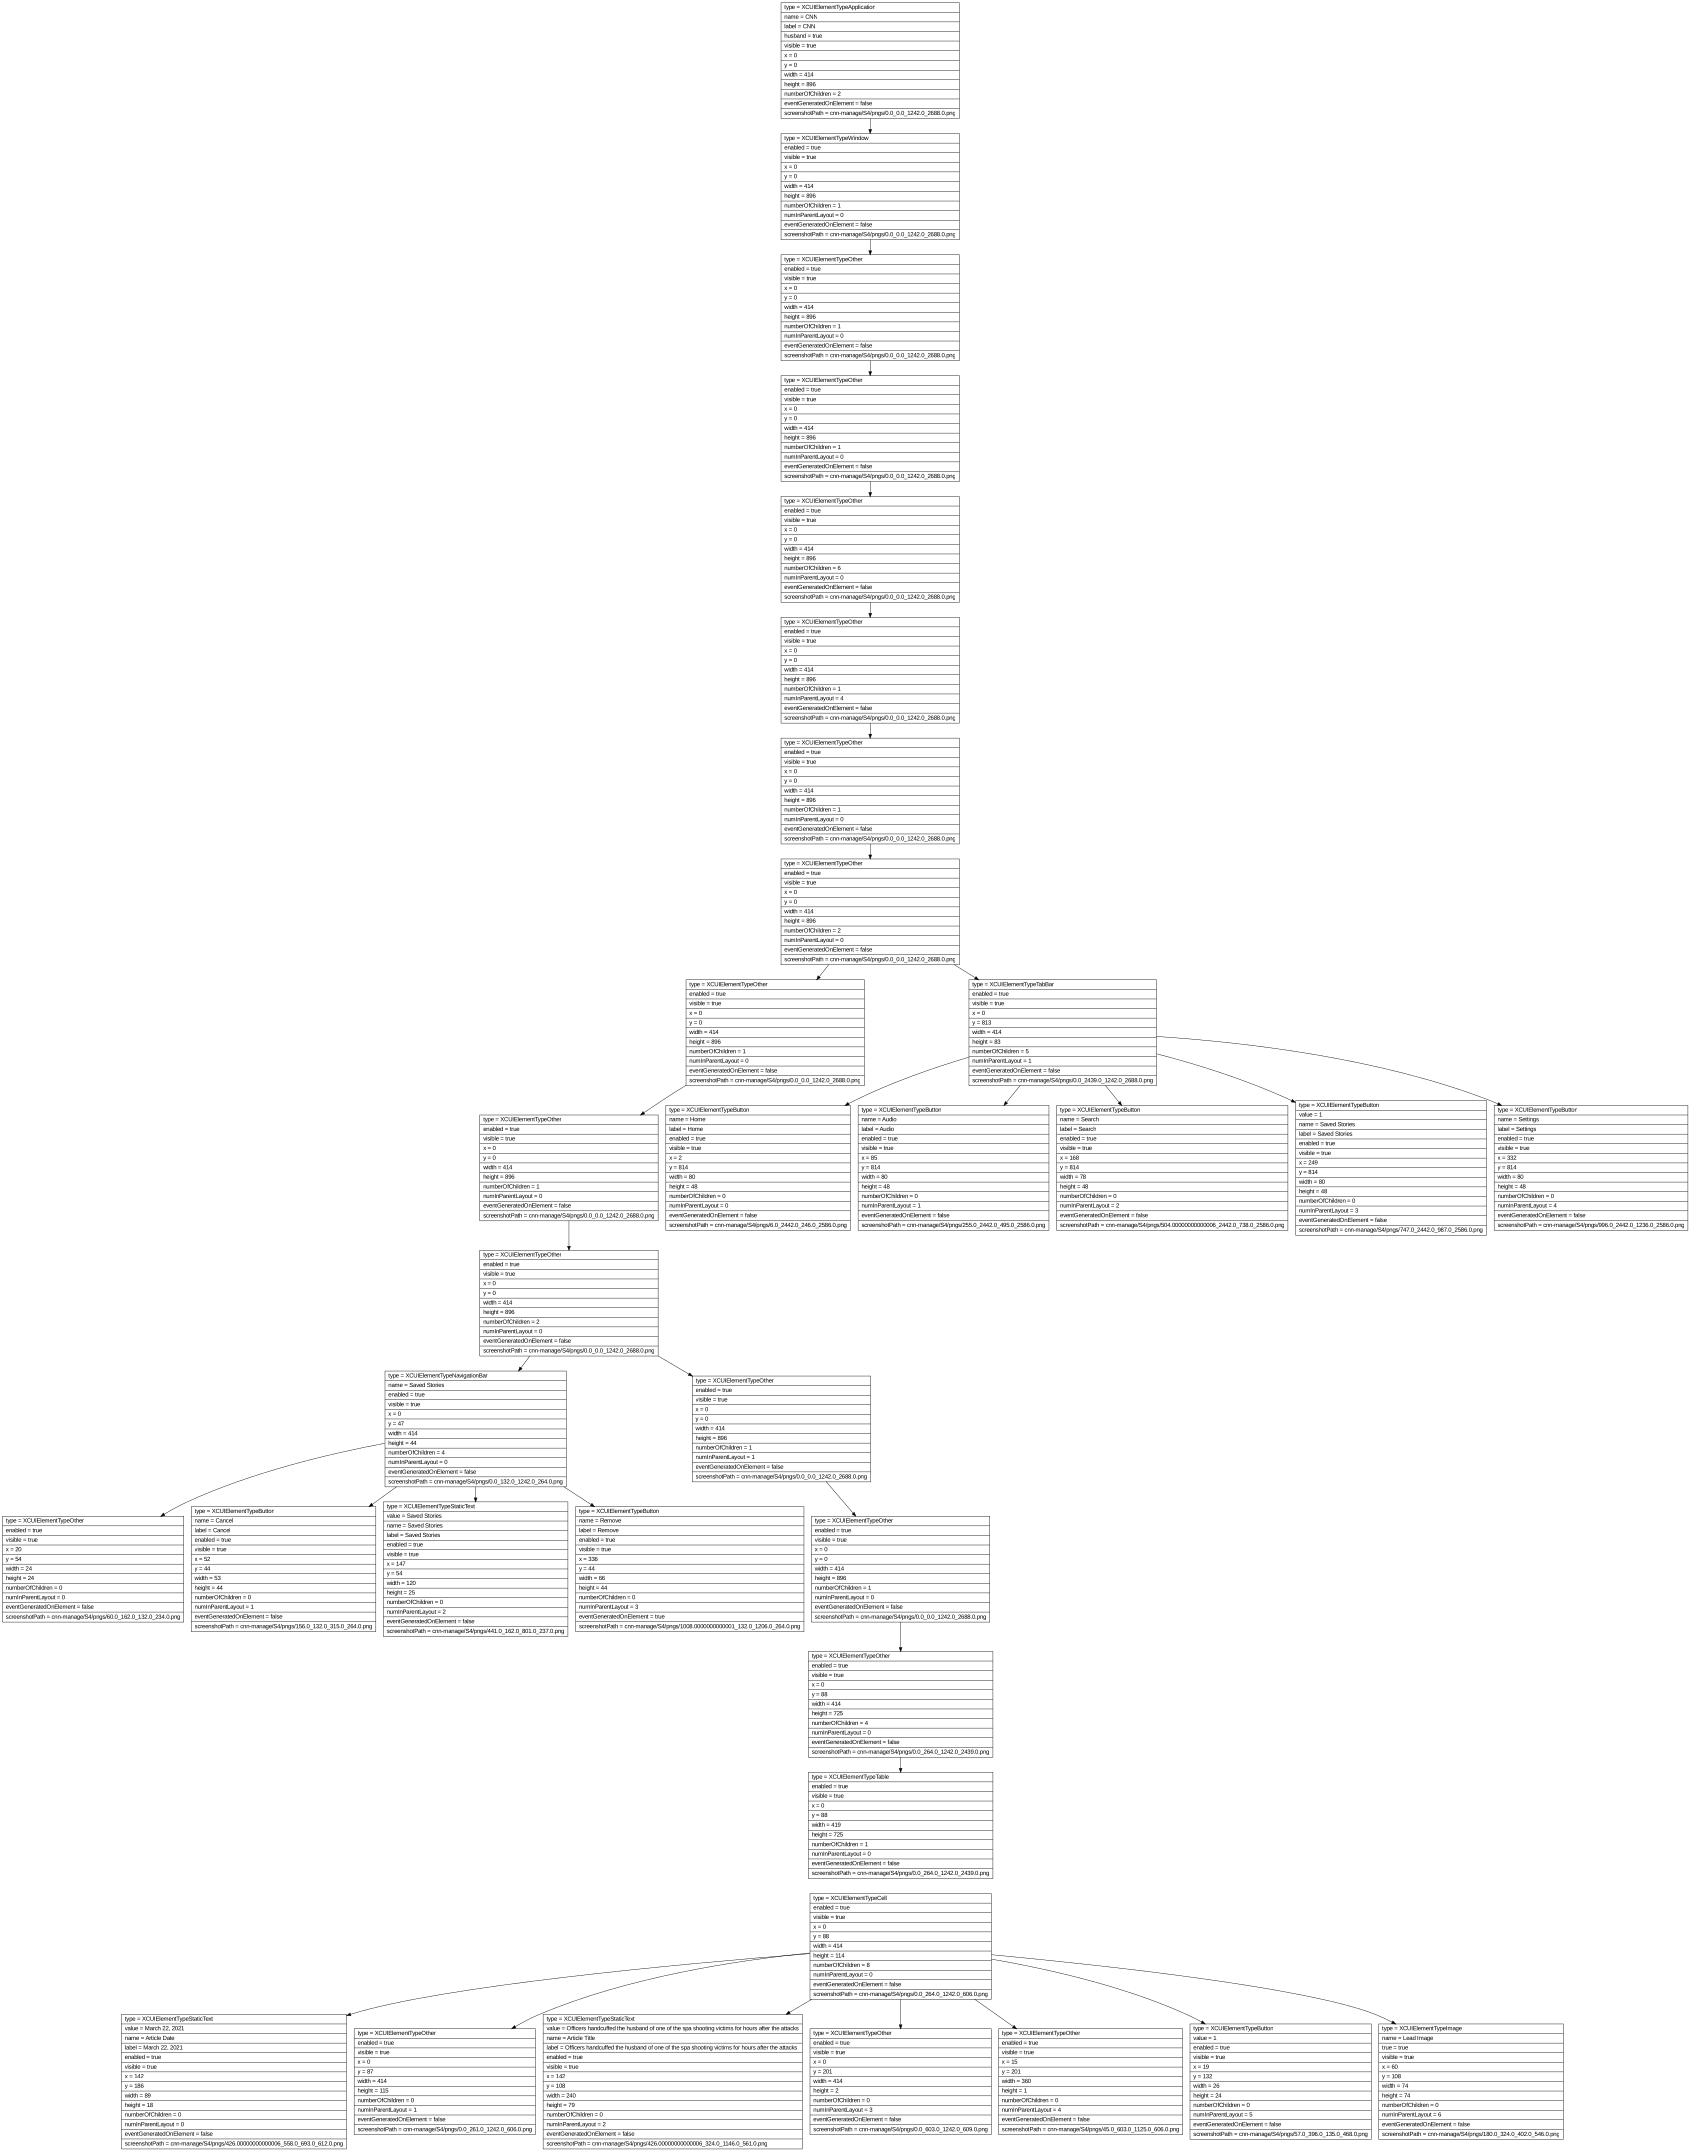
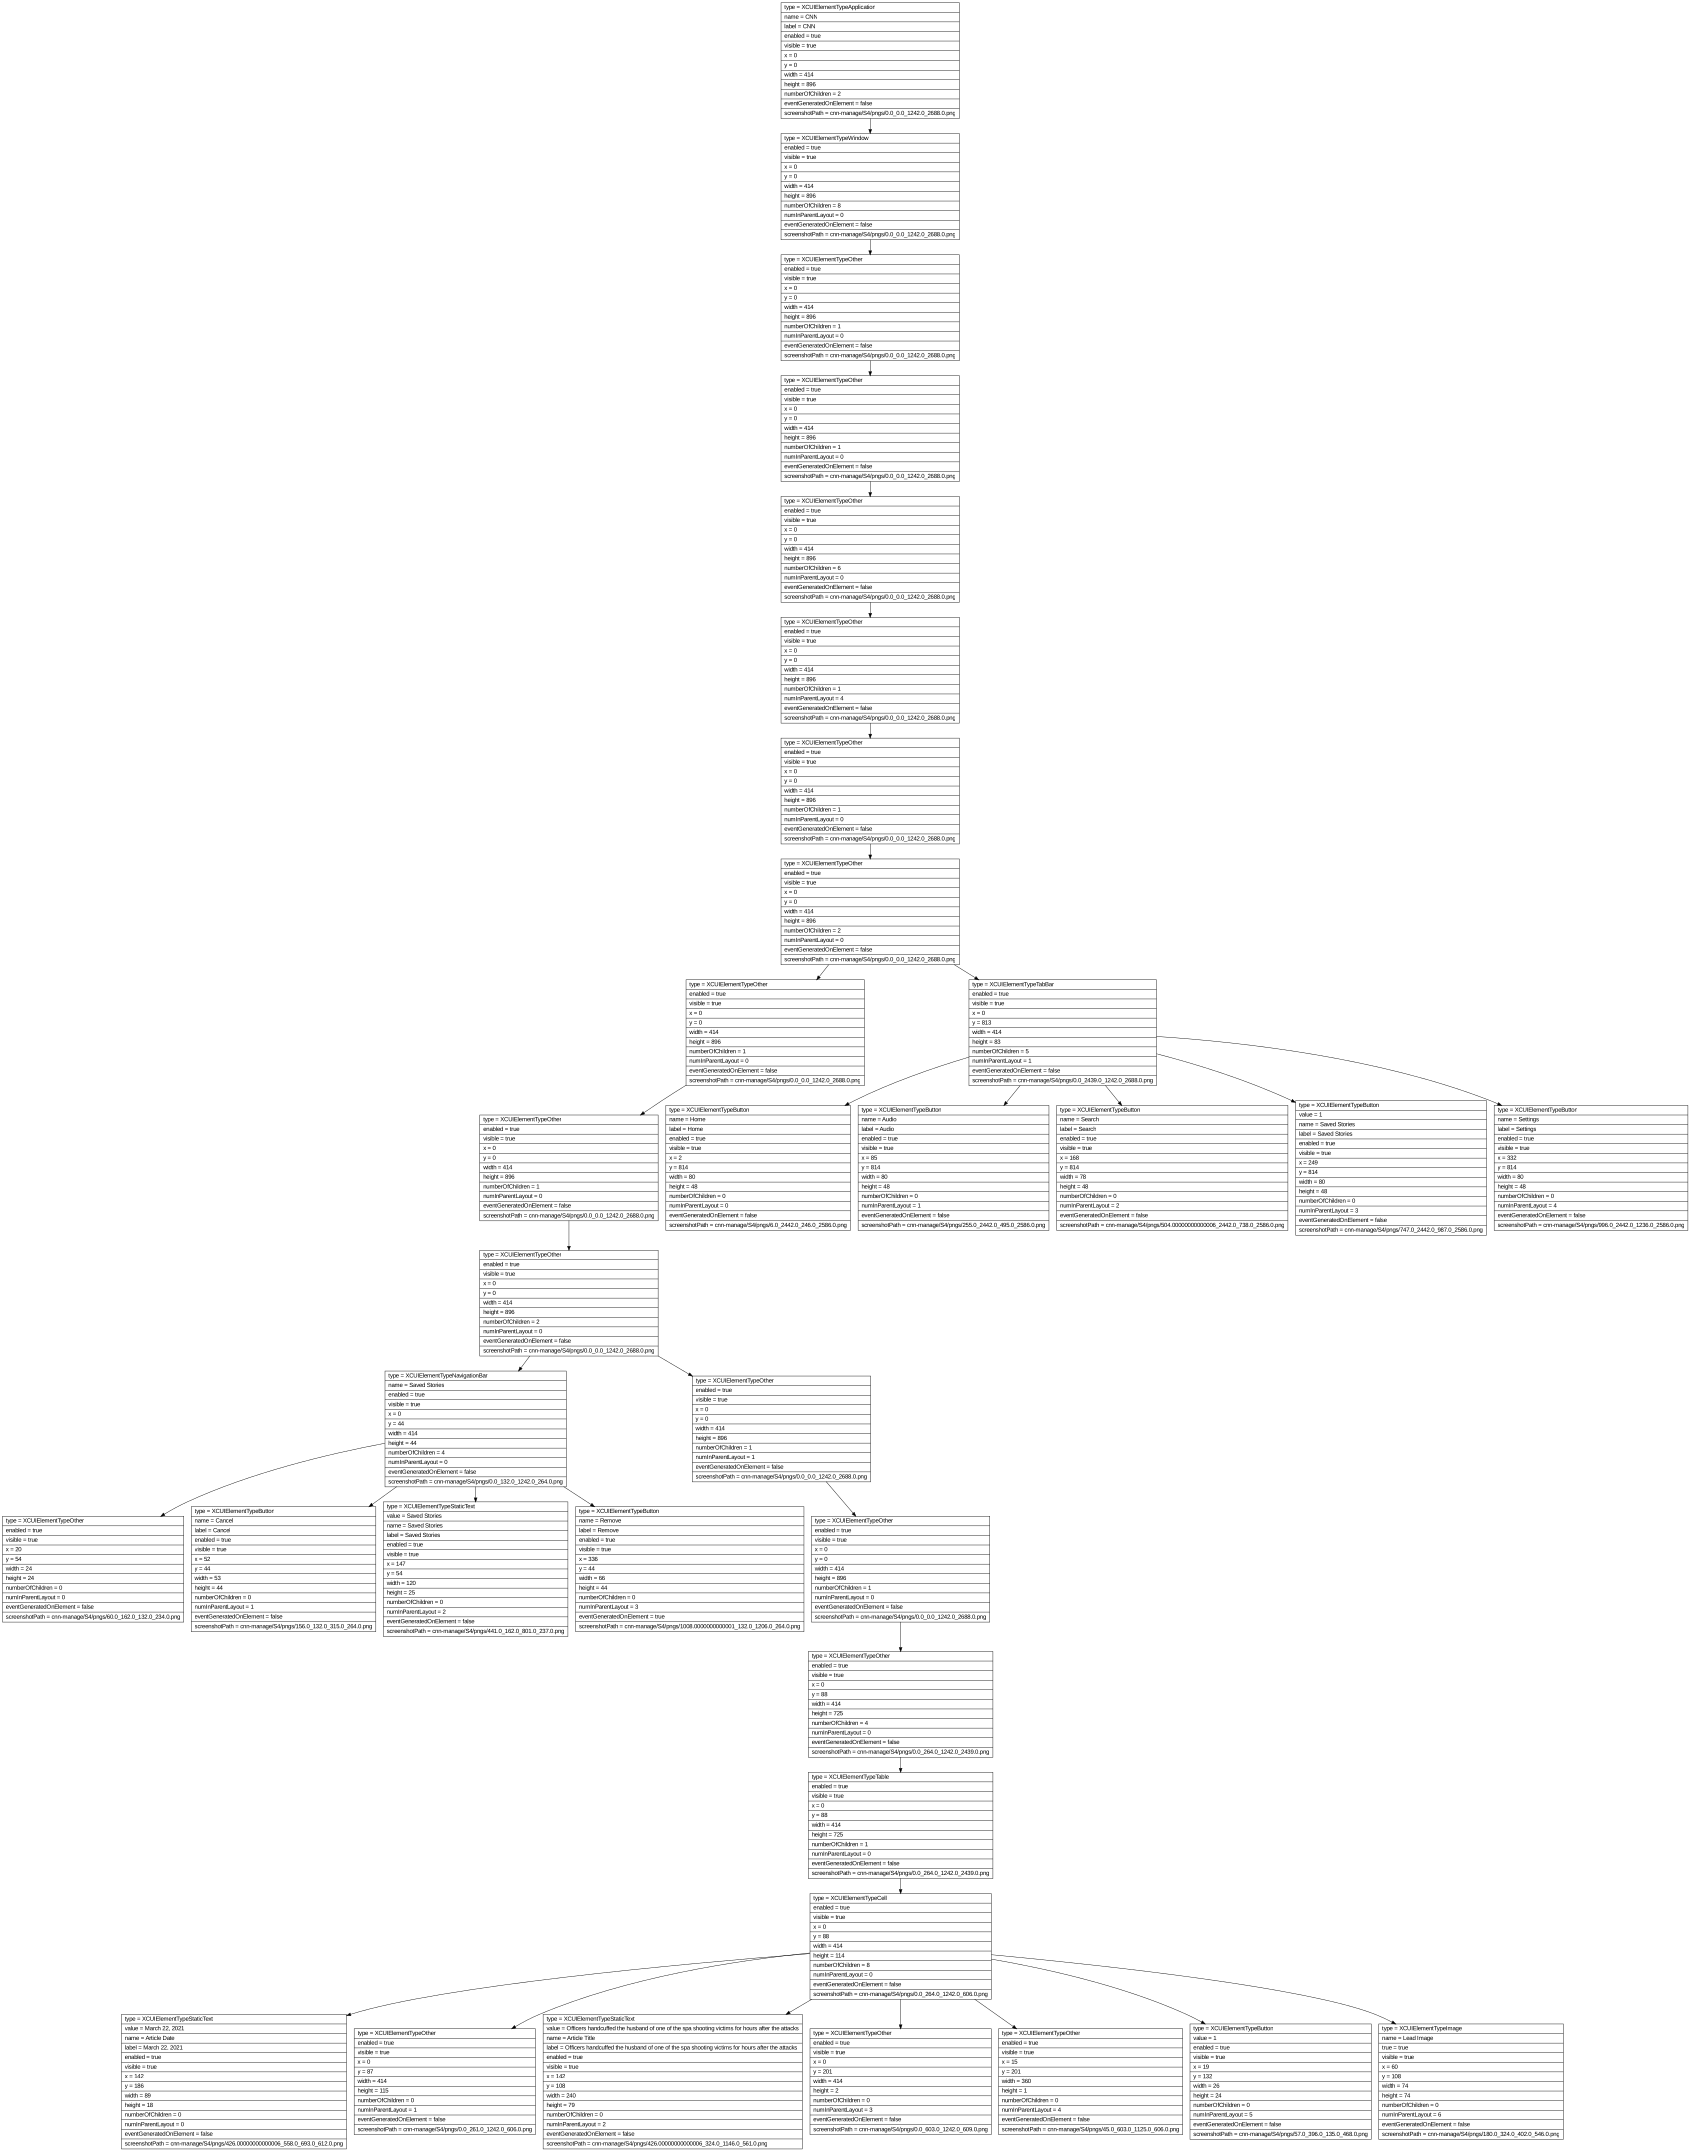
(803, 36) -> (803, 36)
(813, 206) -> (813, 206)
(396, 1424) -> (396, 1424)
(826, 1825) -> (826, 1825)
none -> (901, 1884)
